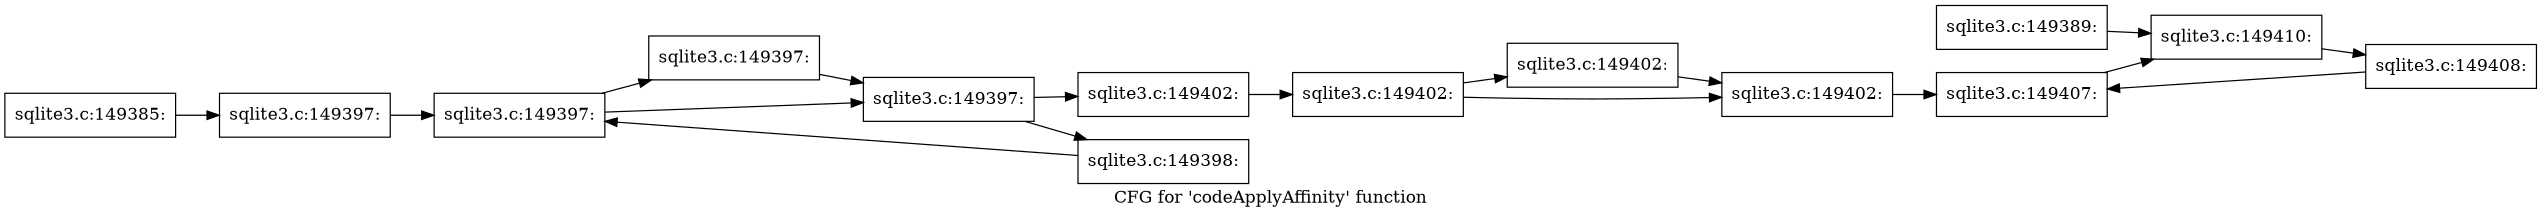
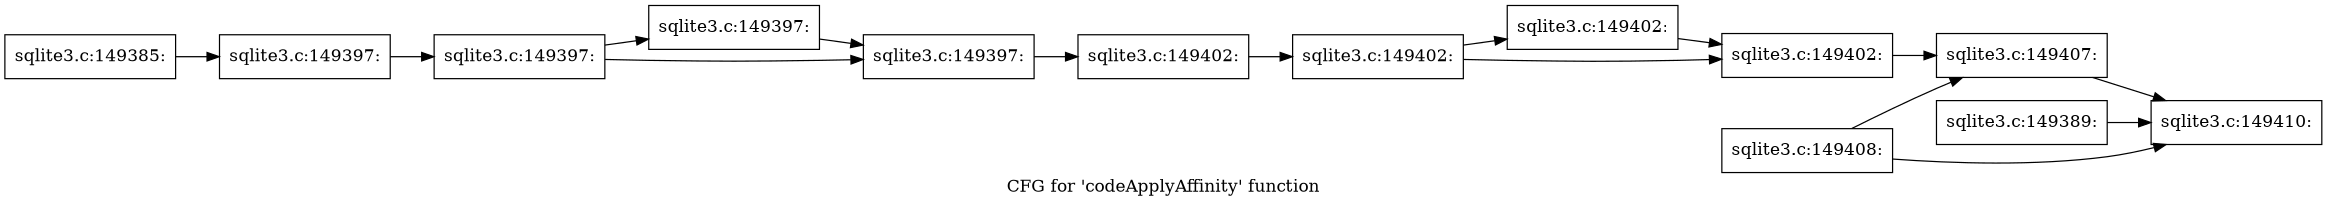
(2338, 51) -> (2024, 163)
(1163, 162) -> none
